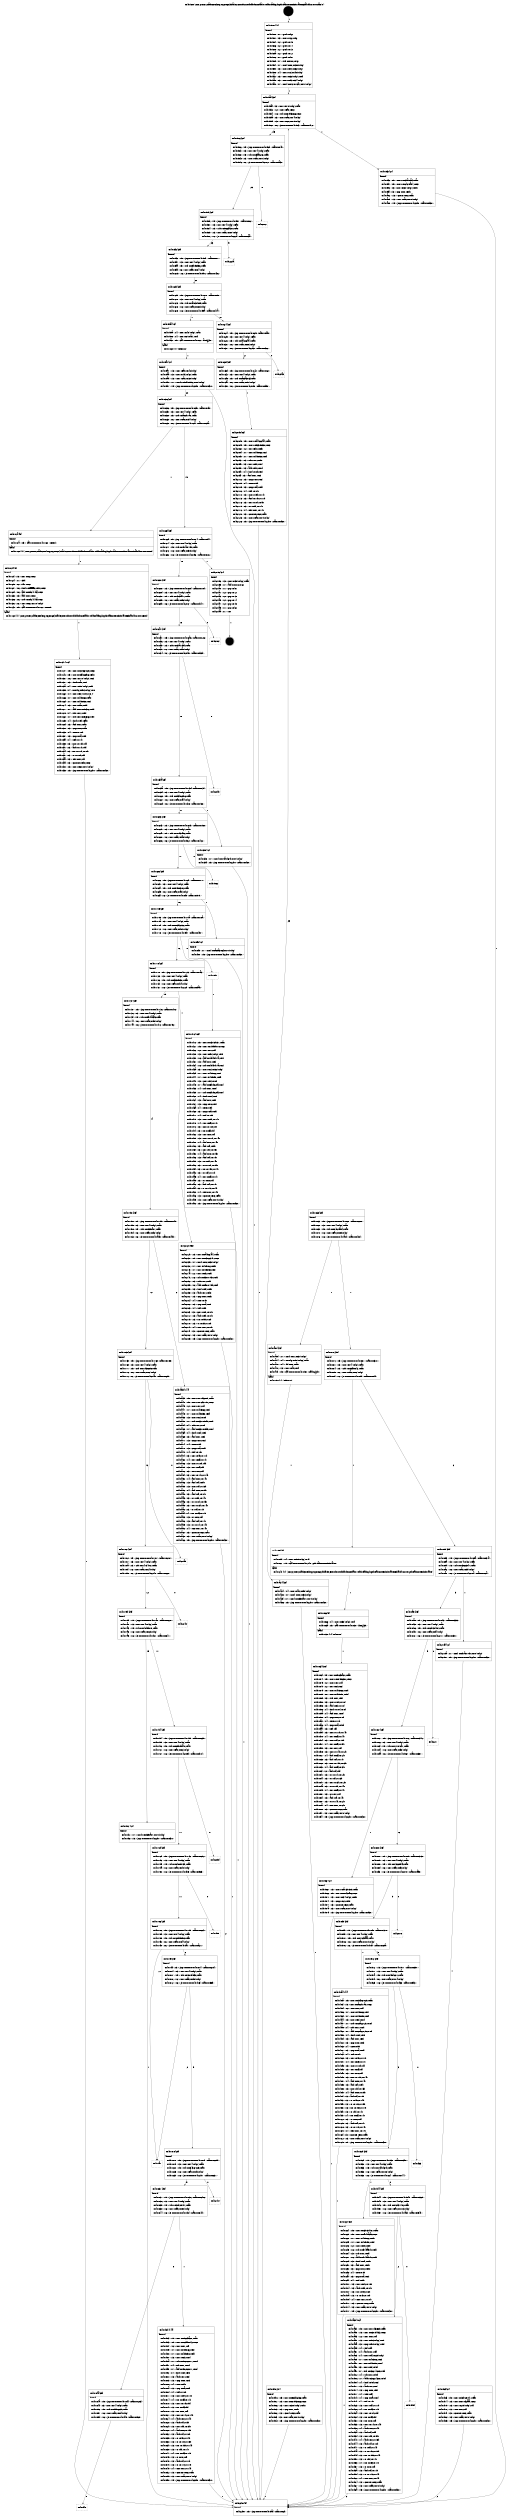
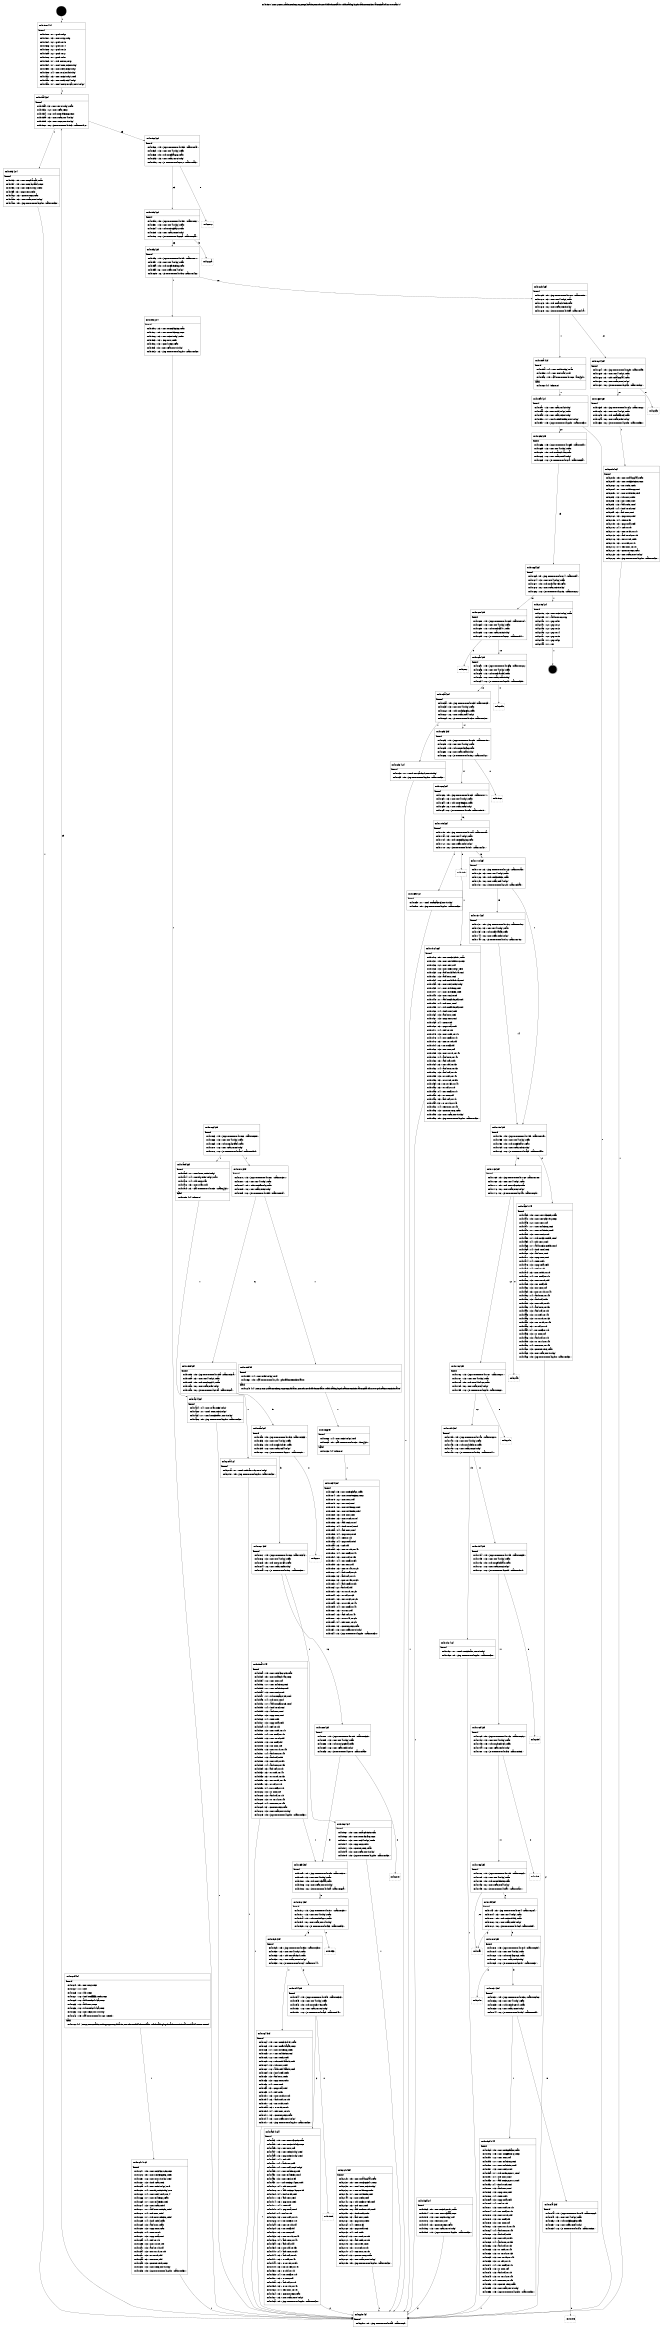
none -> (172, 296)
(81, 543) -> none
(212, 917) -> (447, 870)
(179, 1117) -> (538, 1004)
(361, 1968) -> (309, 1839)
